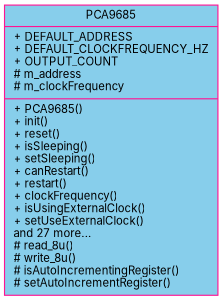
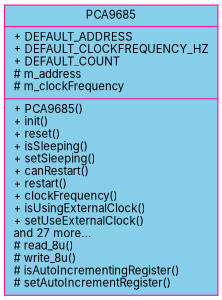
(67, 62) -> (67, 62)
